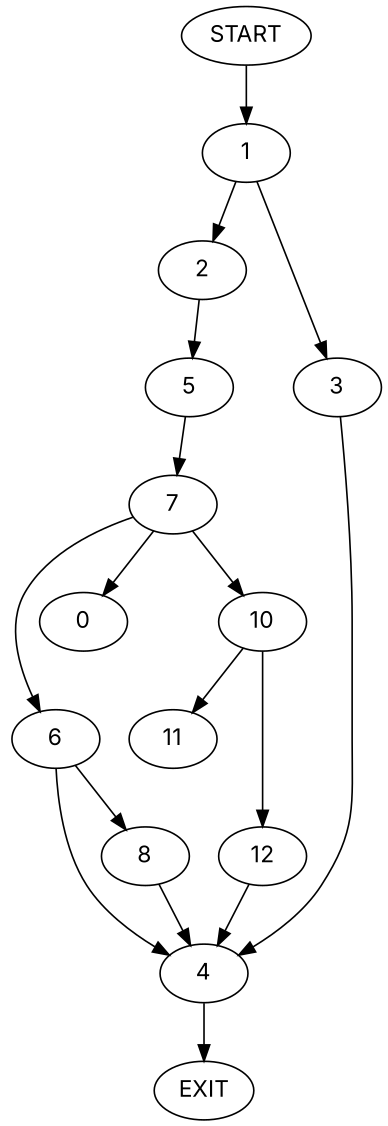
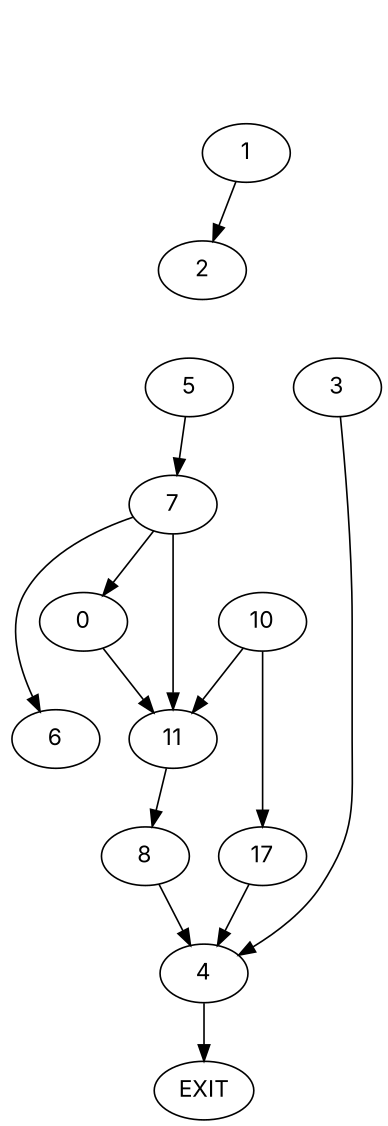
(246, 36) -> none
(289, 262) -> none
(197, 321) -> none
(213, 557) -> (173, 613)
none -> (123, 674)
(96, 791) -> (161, 789)
(263, 856) -> (263, 856)
(79, 872) -> none
